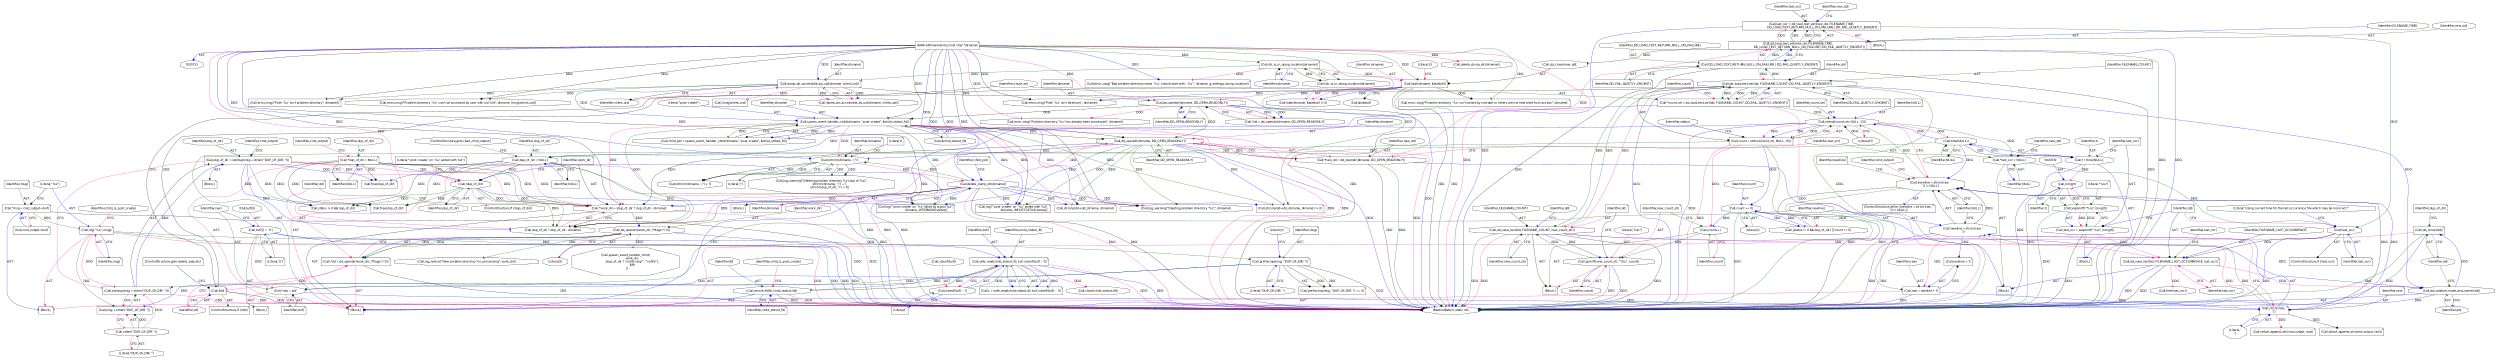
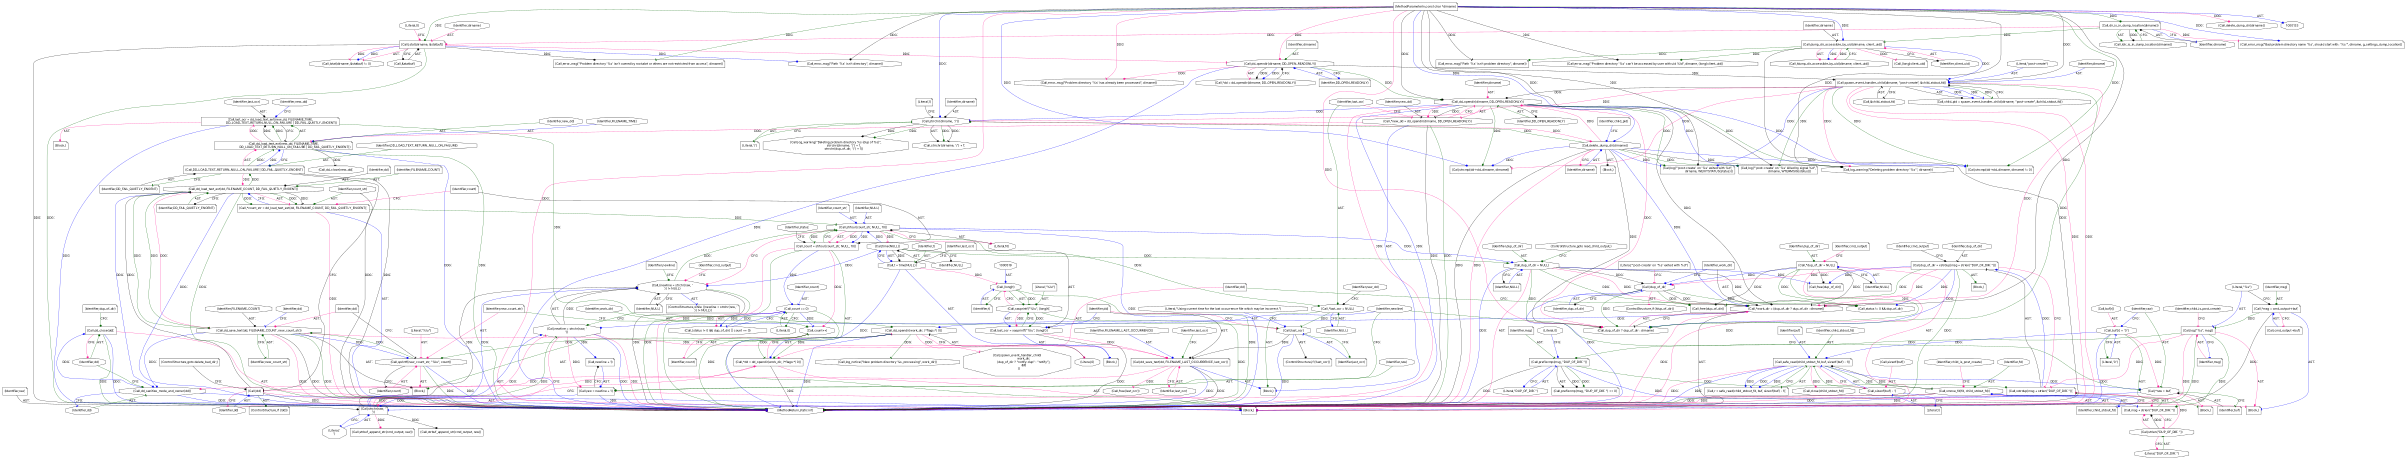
(1501, 80) -> (413, 55)
(1856, 132) -> (962, 237)
